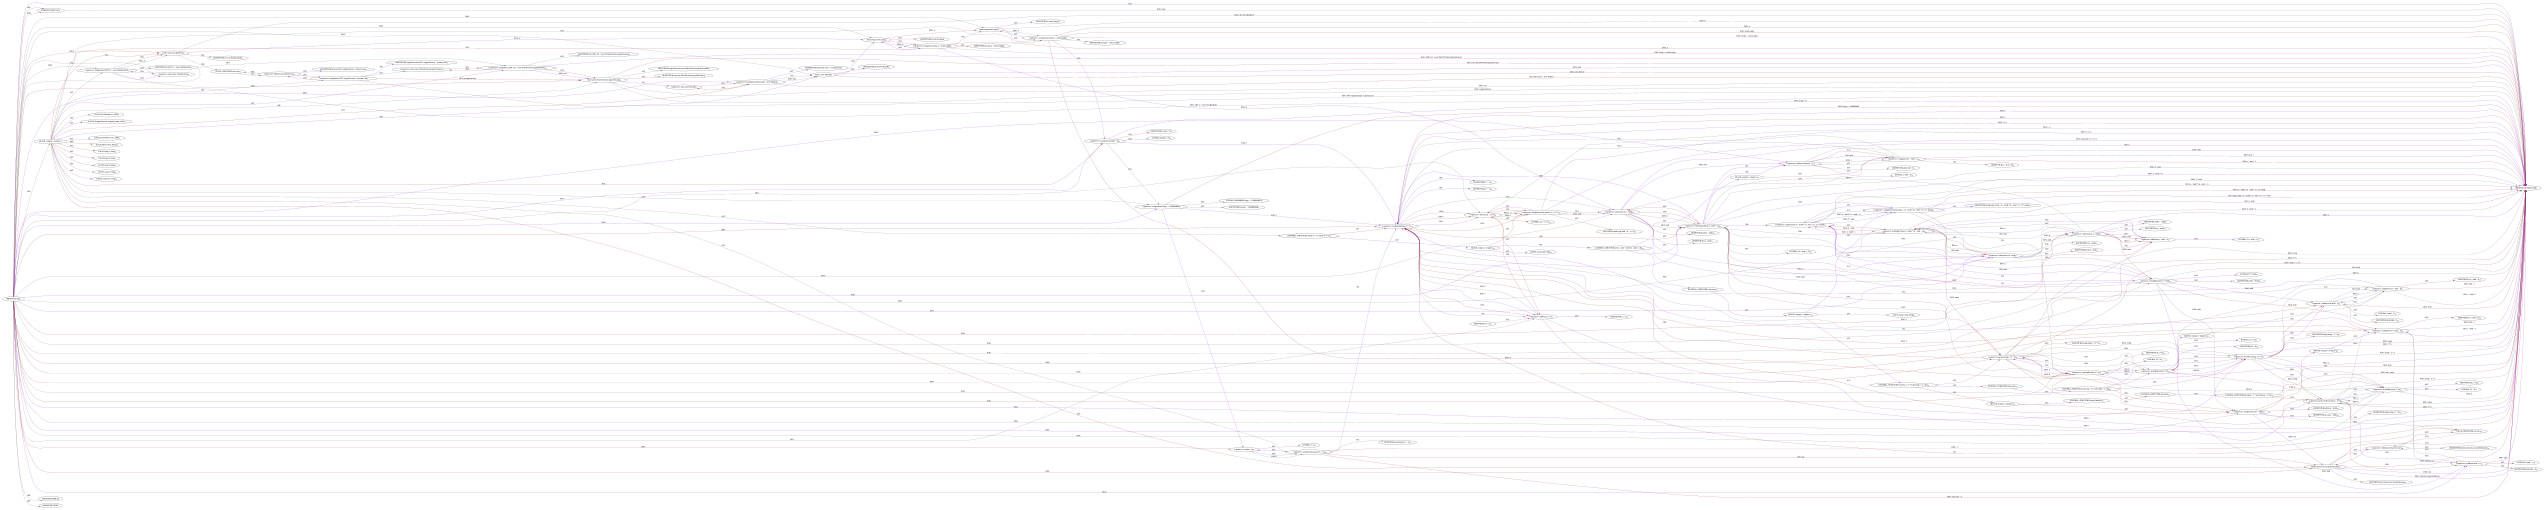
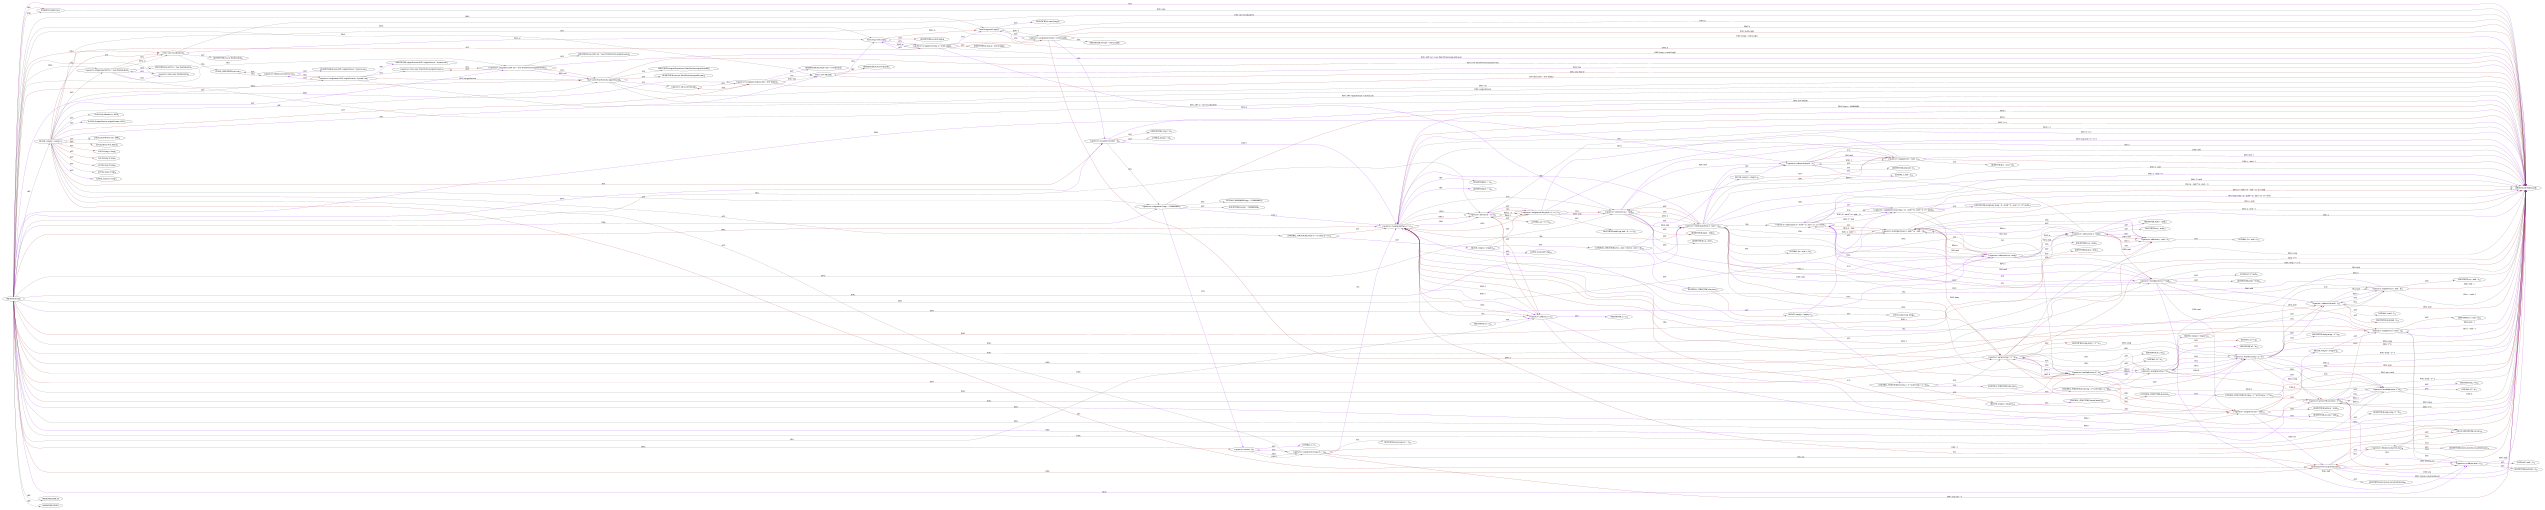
(1800, 101) -> (1800, 101)
